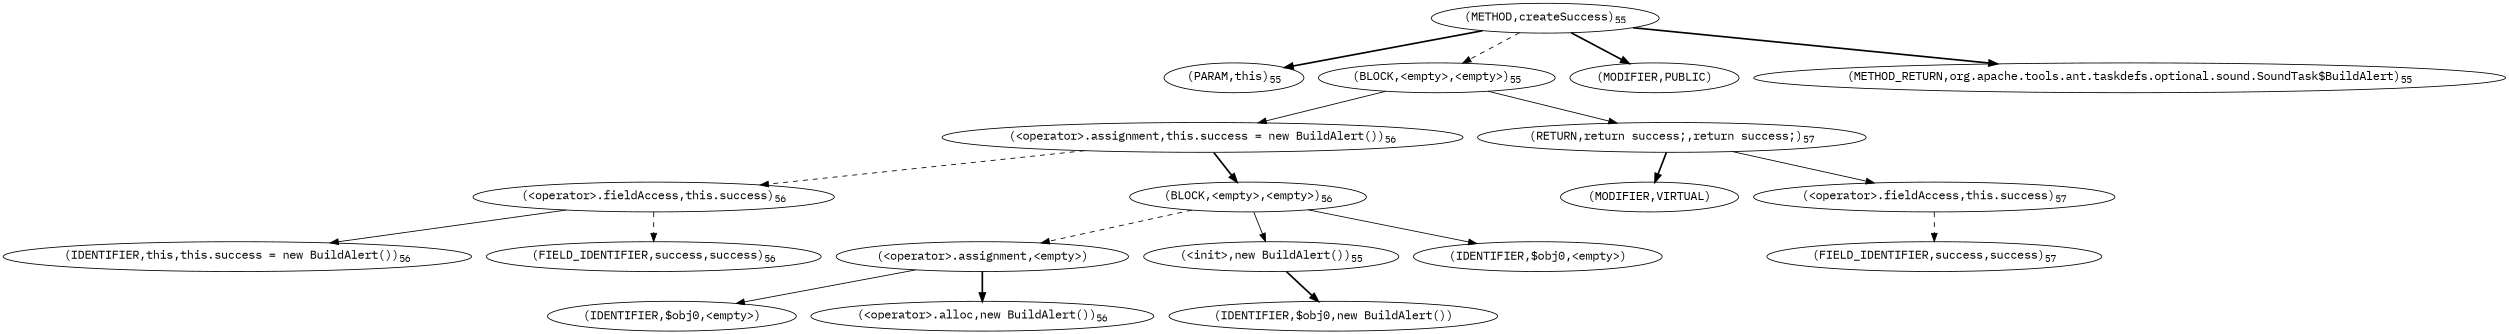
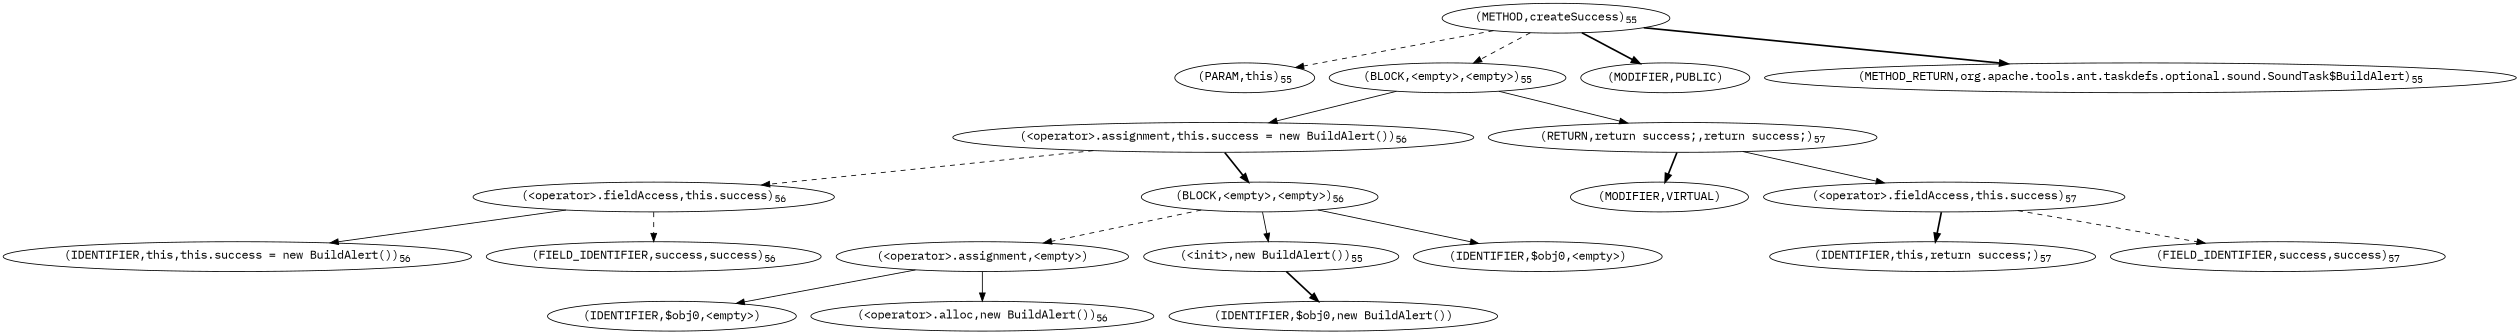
(1388, 48) -> (1399, 48)
none -> (1933, 257)
(982, 282) -> (982, 282)
